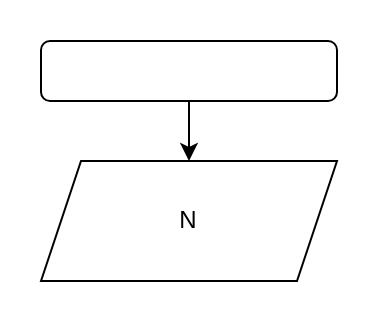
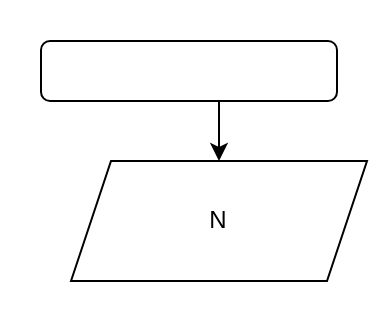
(189, 221) -> (219, 221)
